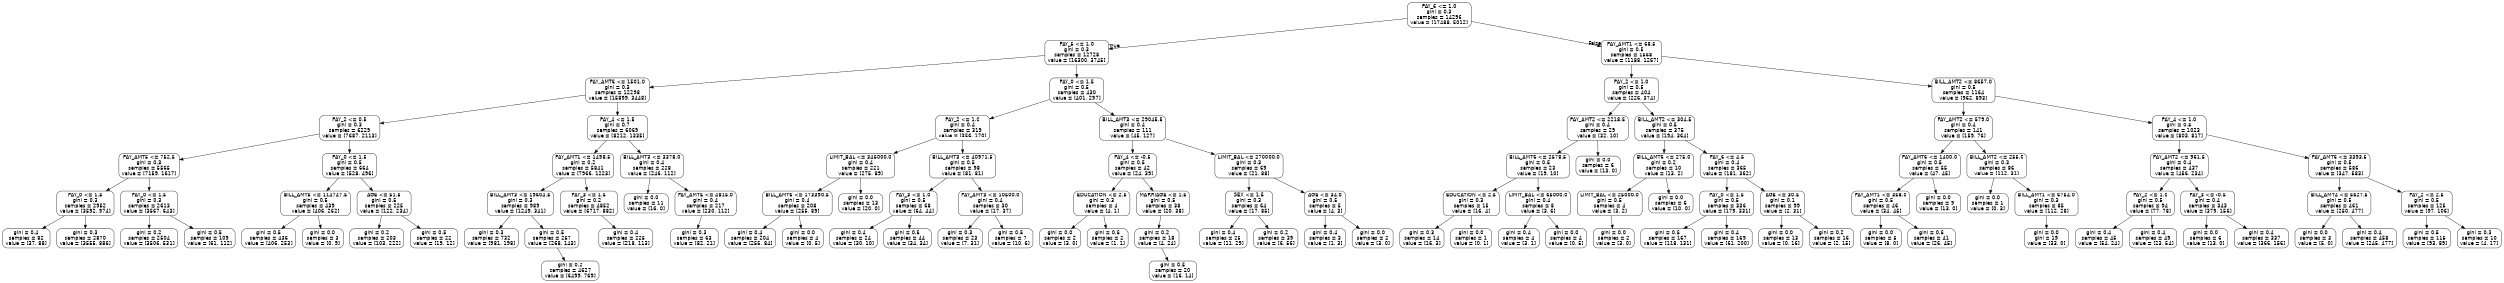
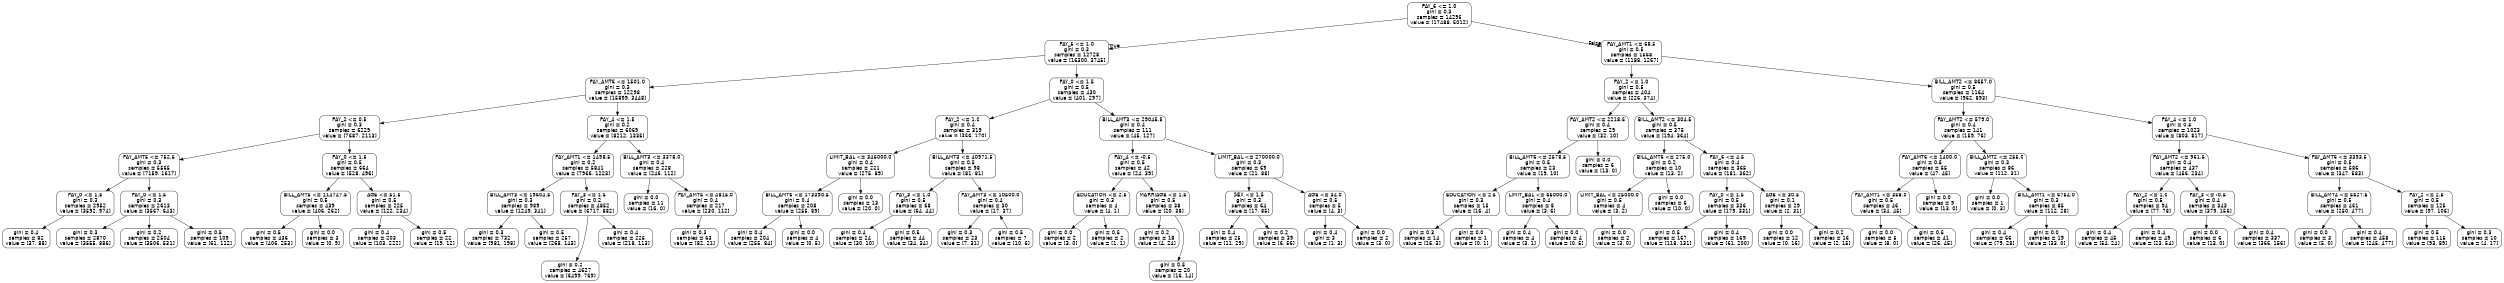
(618, 128) -> (618, 128)
(1783, 203) -> (1783, 203)
(85, 220) -> (116, 221)
(998, 221) -> (1005, 224)
(377, 238) -> (377, 238)
(1325, 238) -> (1325, 238)
(1781, 238) -> (1781, 238)
none -> (1994, 238)
(2046, 238) -> (2046, 238)
(560, 253) -> (585, 237)
(1164, 253) -> (1184, 236)
